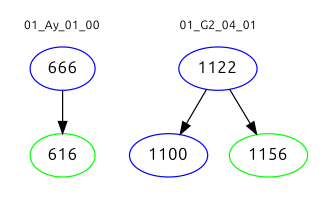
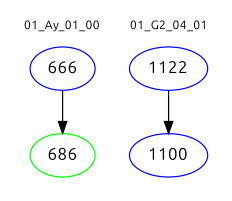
(63, 155) -> (63, 155)
(269, 155) -> none
